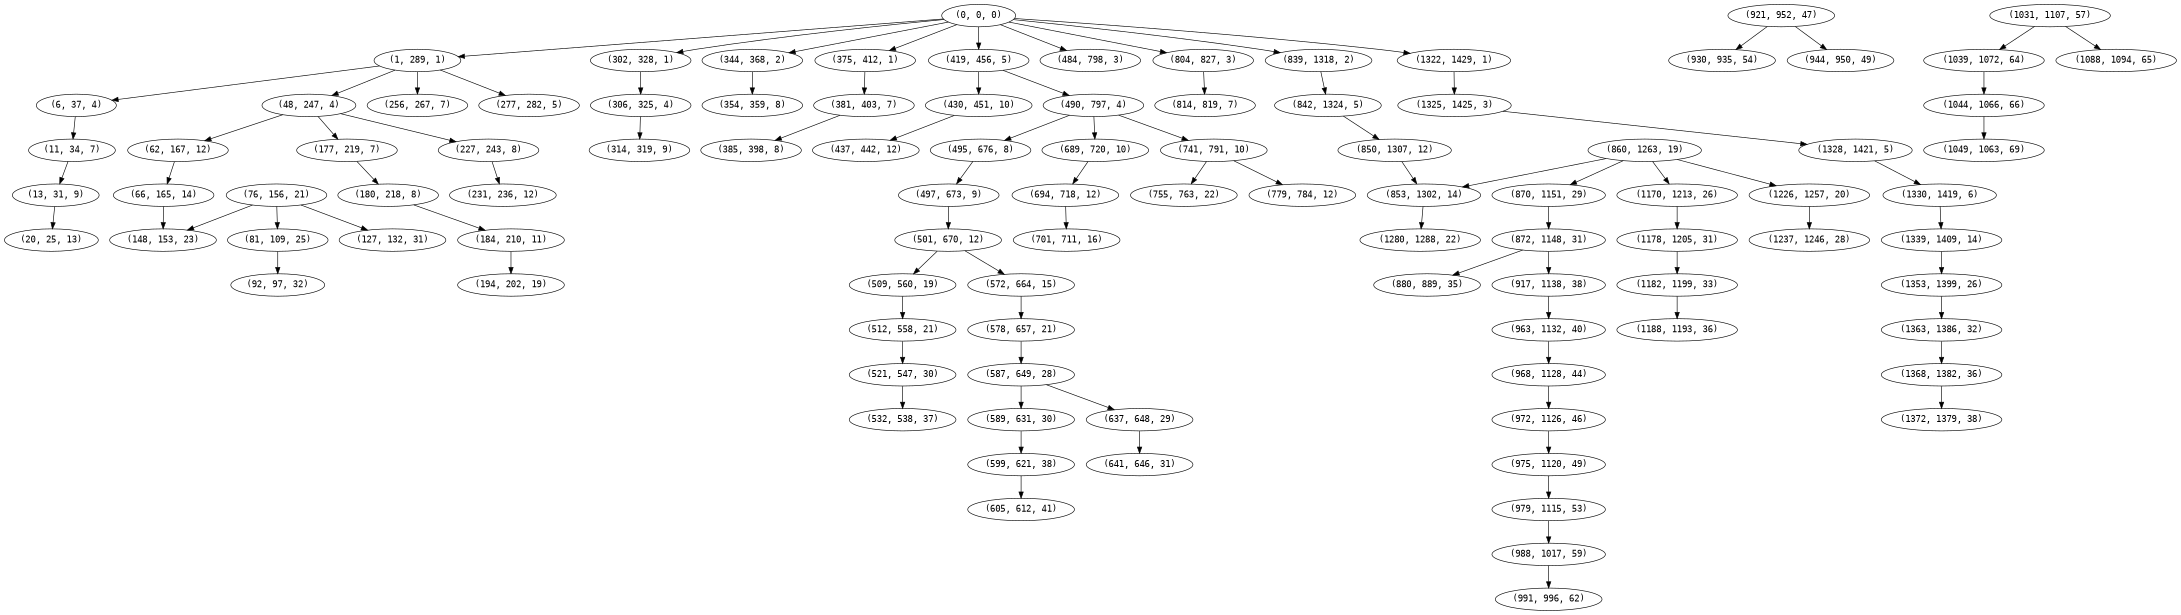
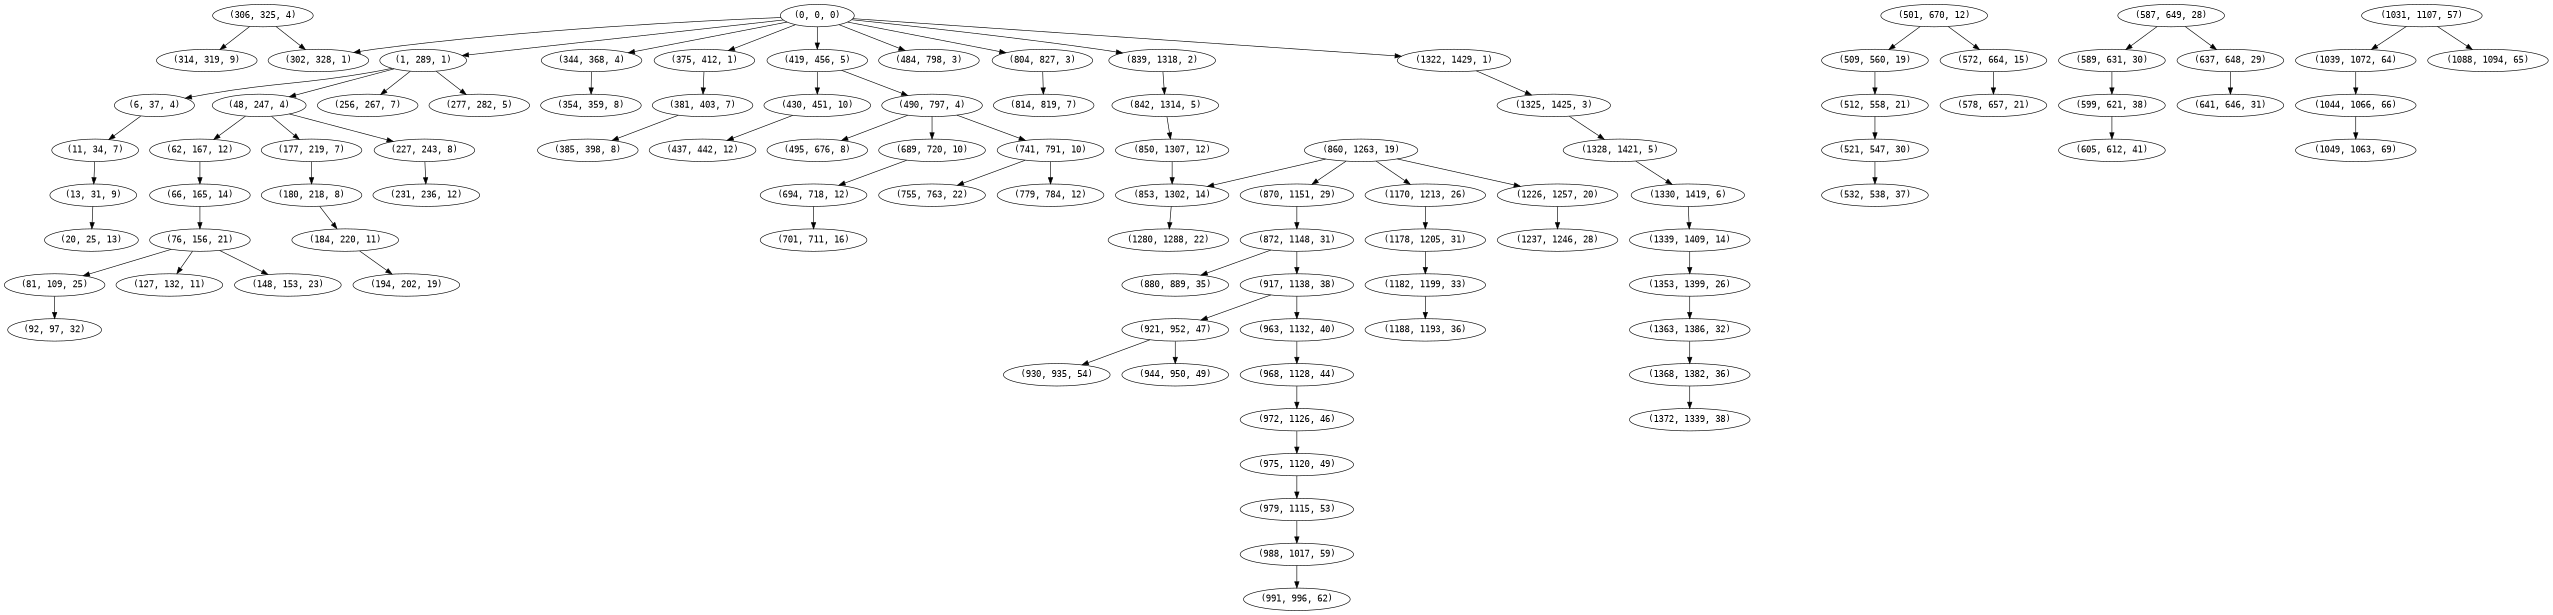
(752, 60) -> (592, 60)
(641, 80) -> (288, 36)
(1328, 105) -> (1165, 105)
(949, 195) -> none
(163, 215) -> (200, 215)
(392, 240) -> (169, 285)
(511, 240) -> (345, 240)
none -> (1239, 306)
(1021, 349) -> none
(1942, 420) -> (1690, 420)
